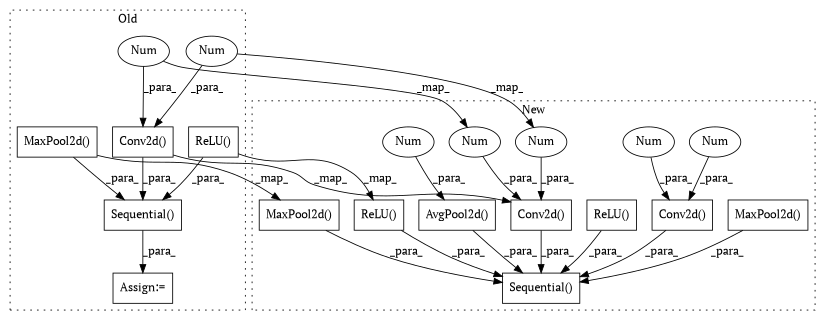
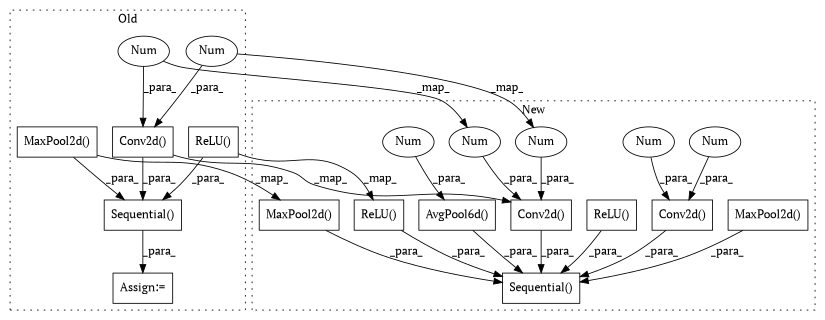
(457, 215) -> (457, 215)
